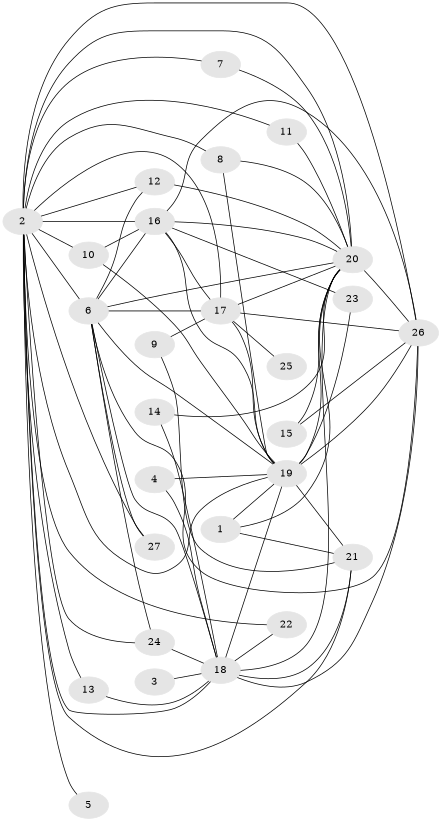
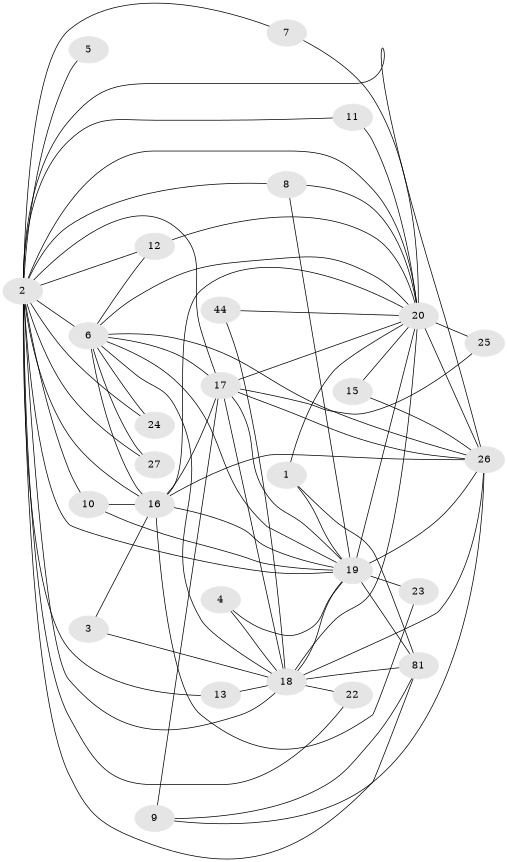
none -> (453, 330)
(155, 412) -> (221, 310)
(353, 557) -> (419, 666)
none -> (122, 567)
(188, 656) -> (252, 527)
none -> (415, 733)
